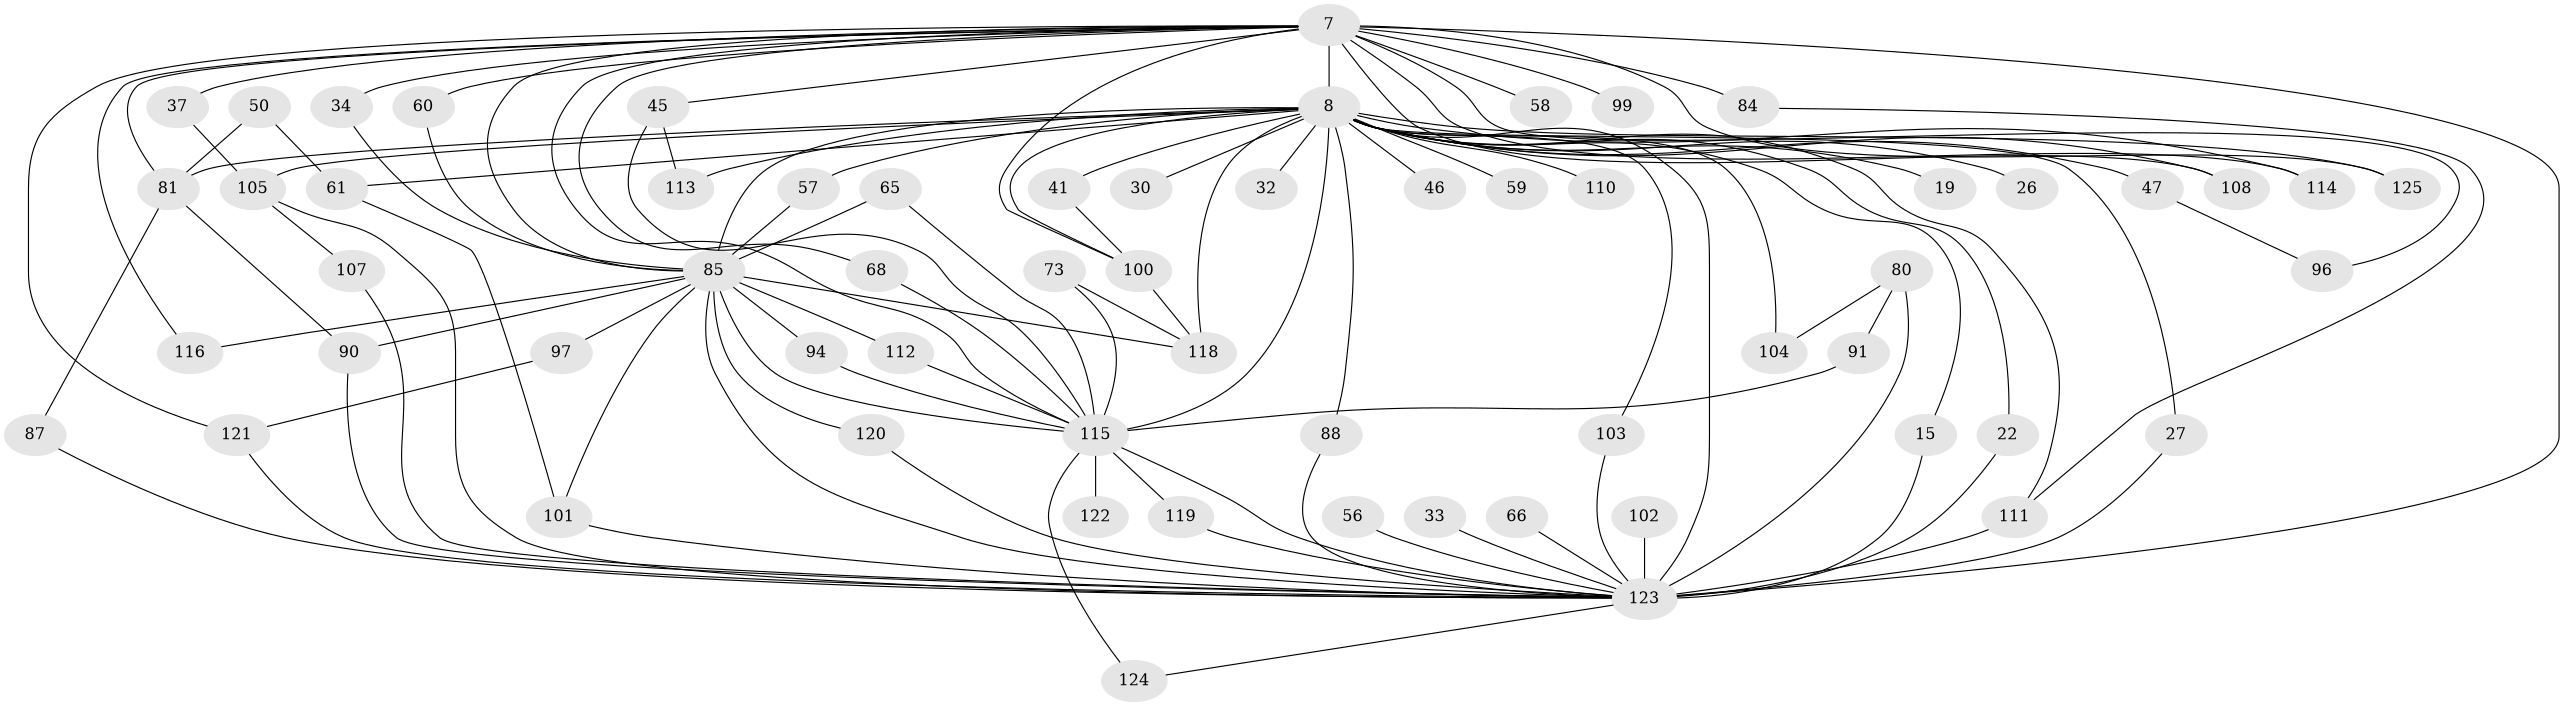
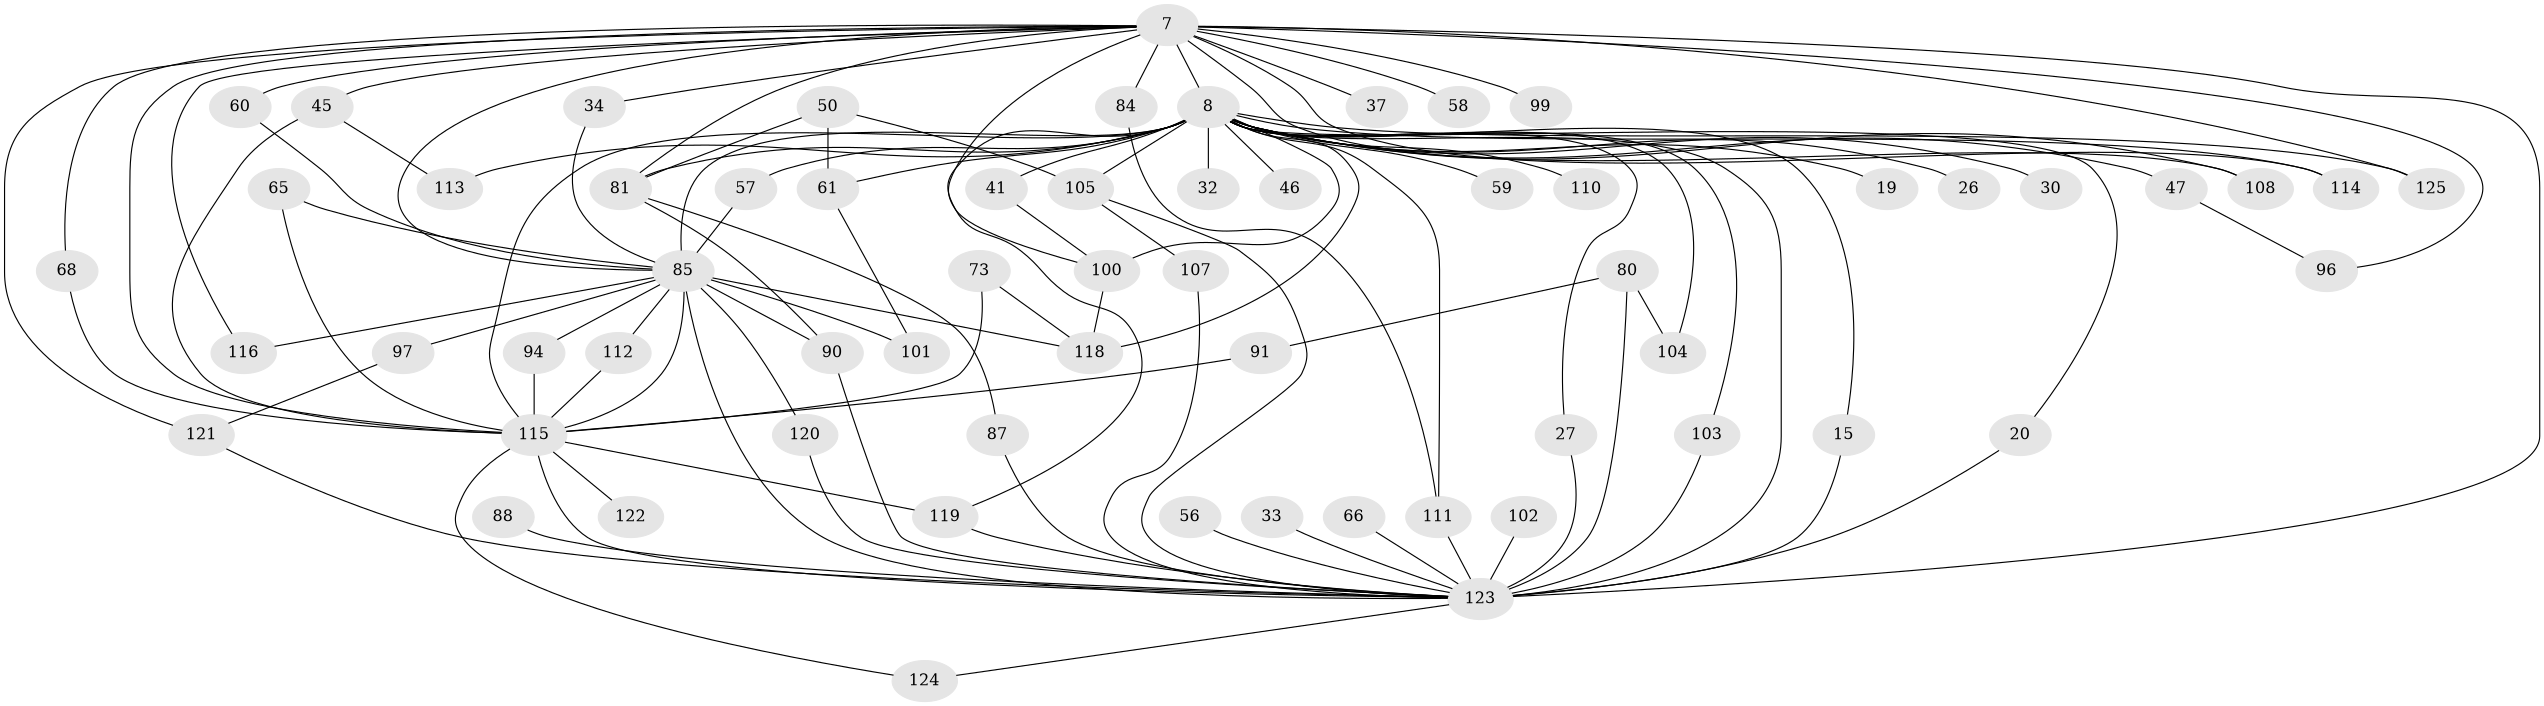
(220, 153) -> (957, 142)
(1353, 271) -> (1035, 264)
(2008, 435) -> (2020, 435)
(1048, 576) -> none
